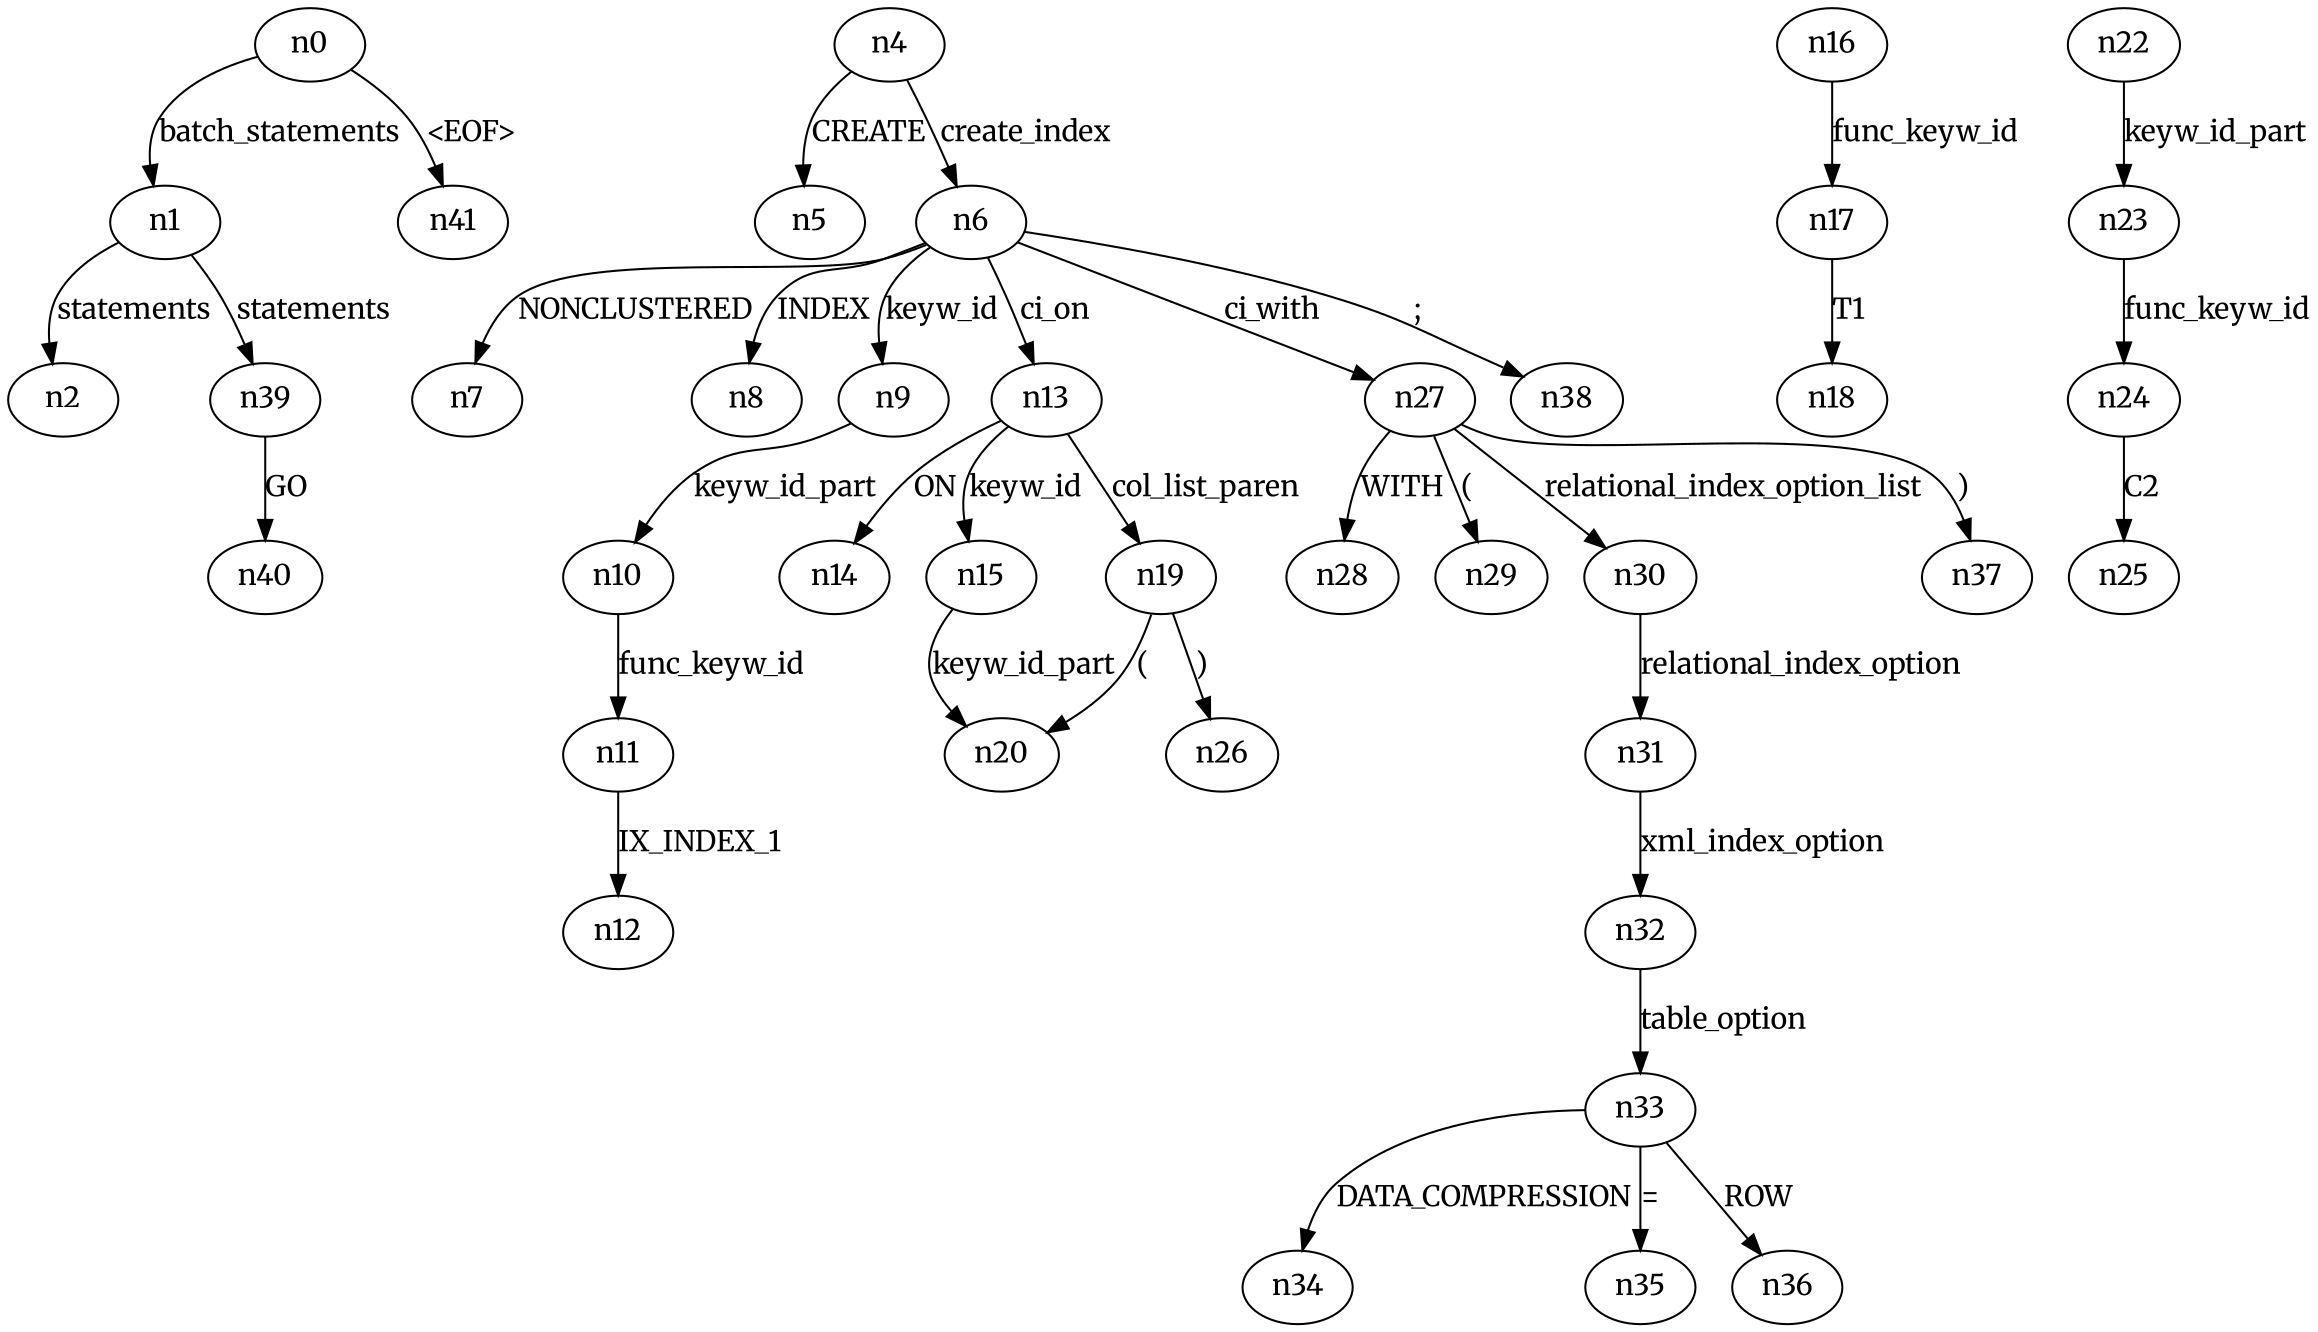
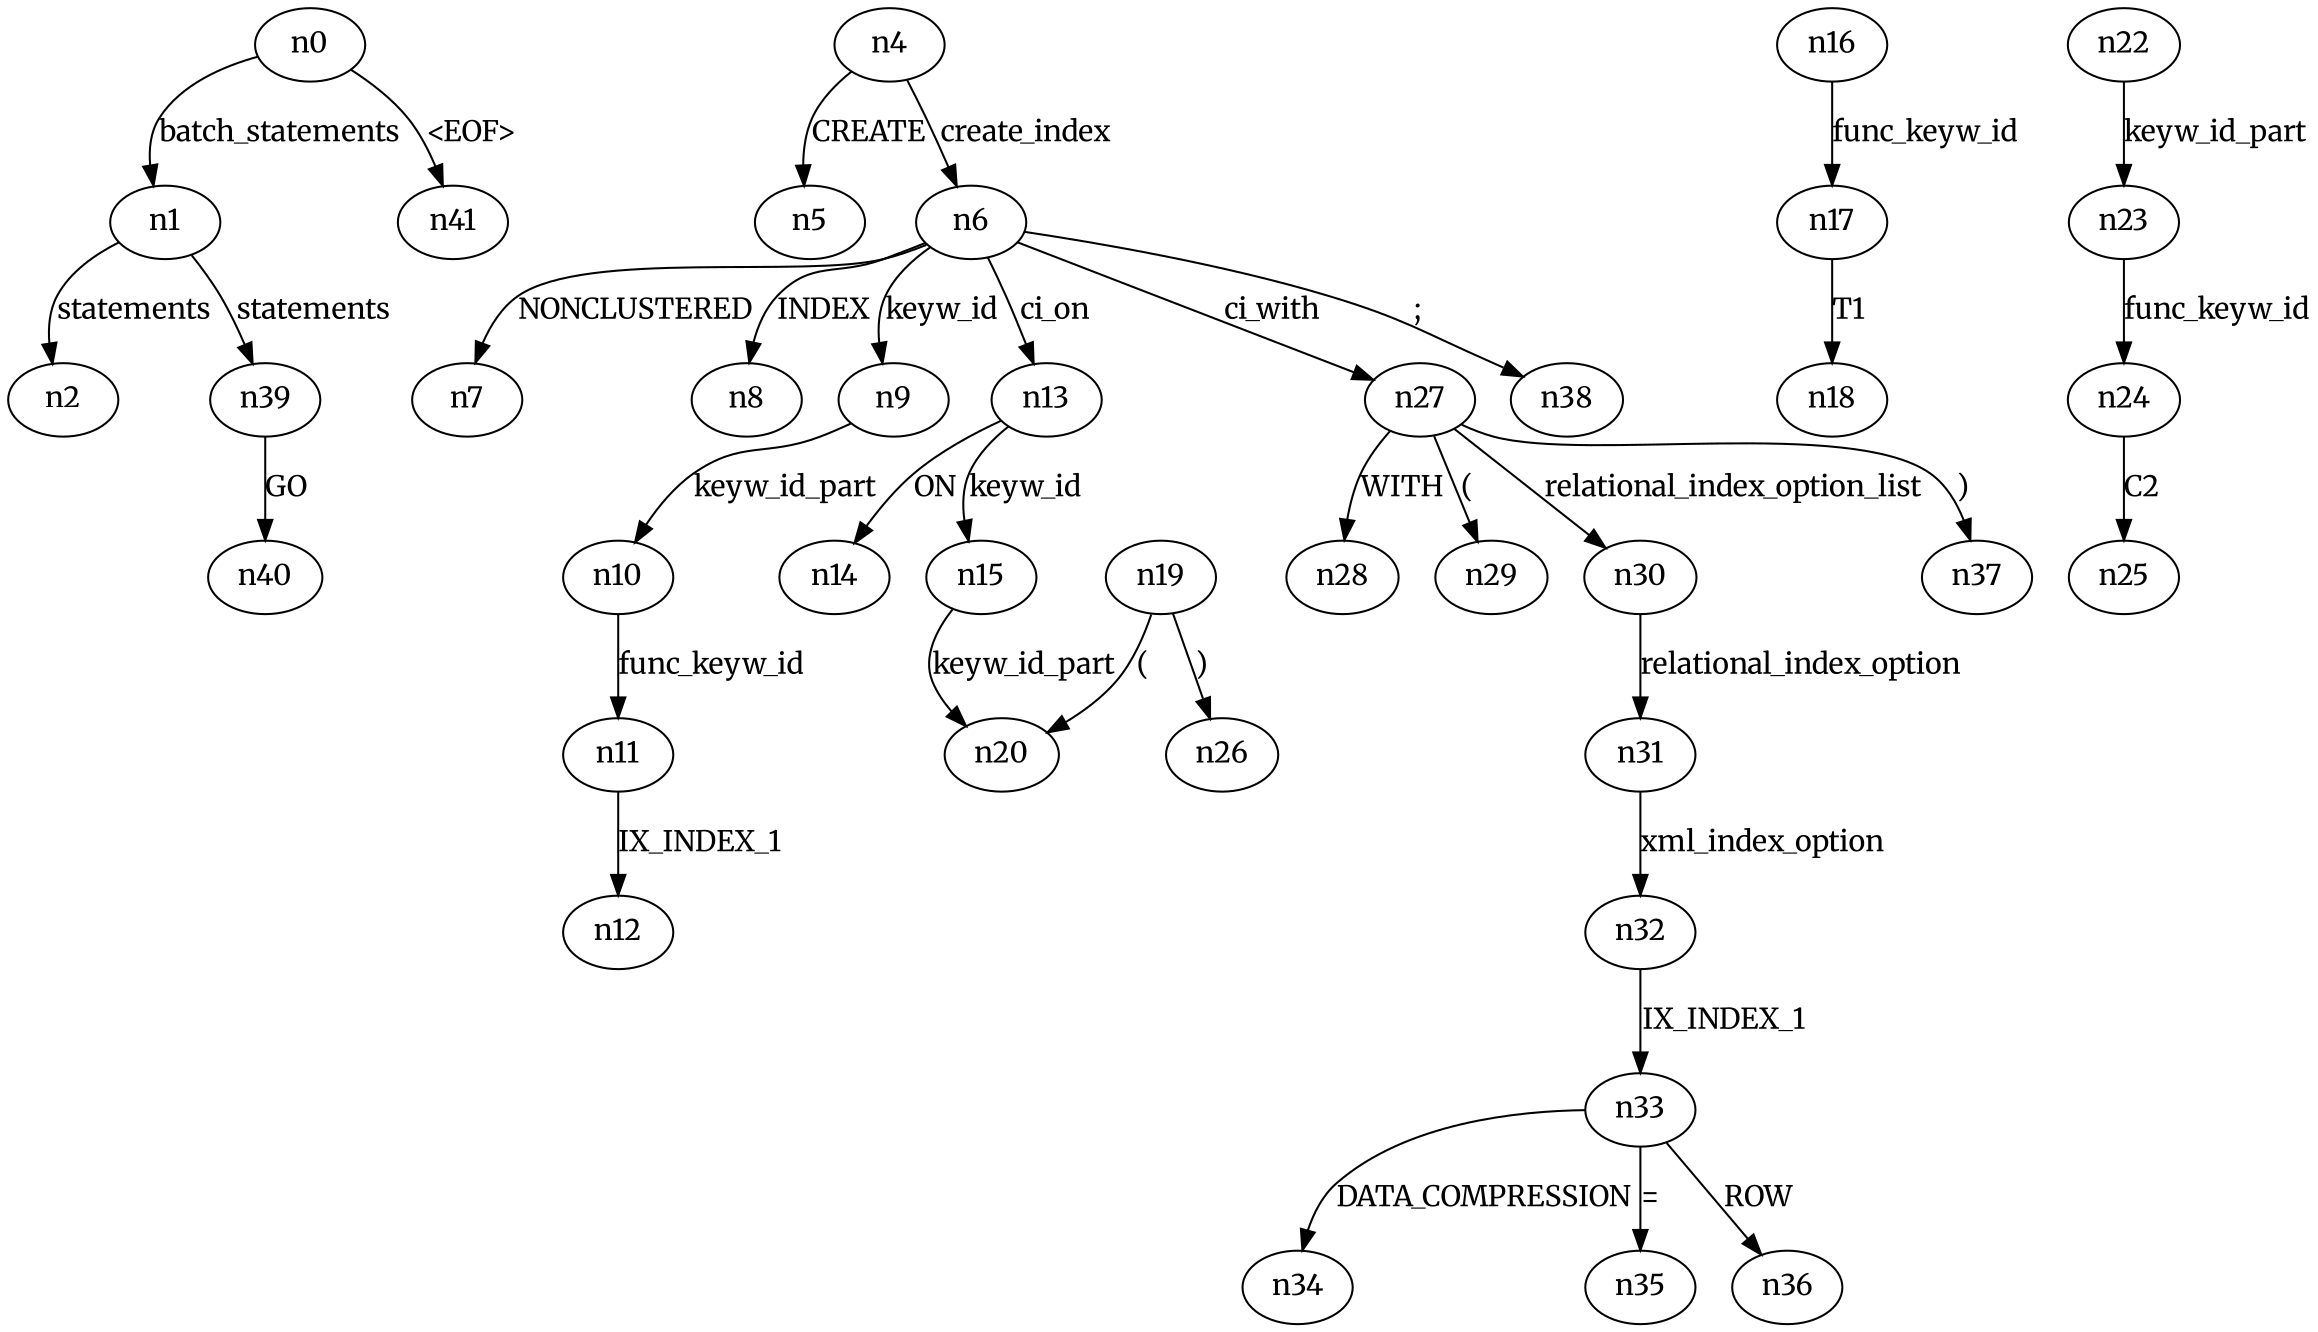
(1098, 480) -> none
(1724, 1021) -> (1724, 1021)
